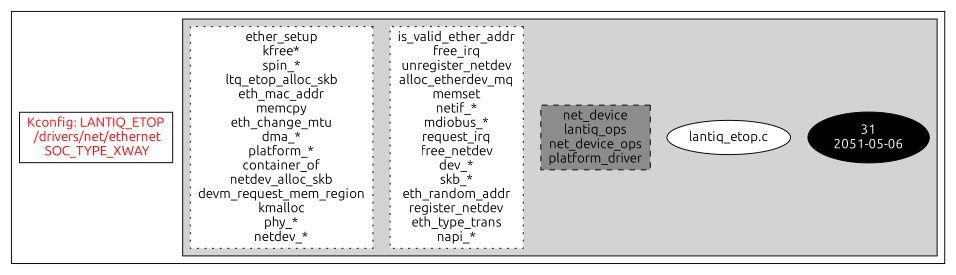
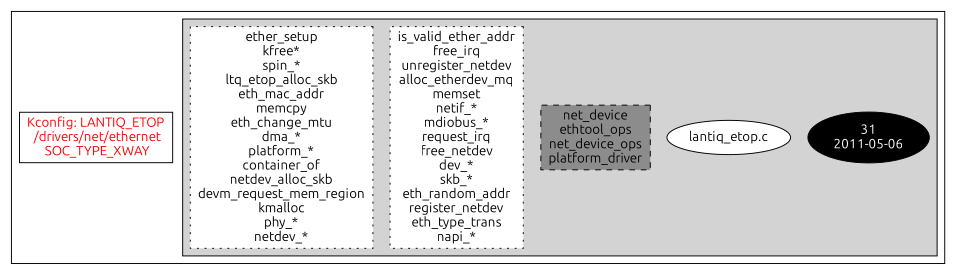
(596, 137) -> (596, 137)
(869, 137) -> (869, 137)
